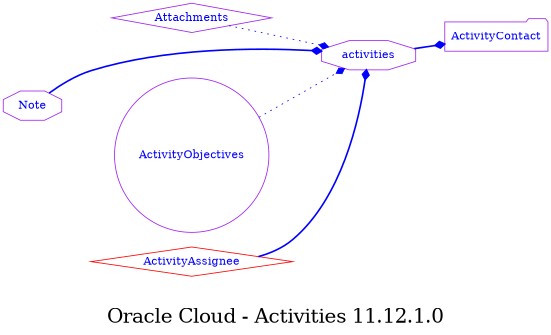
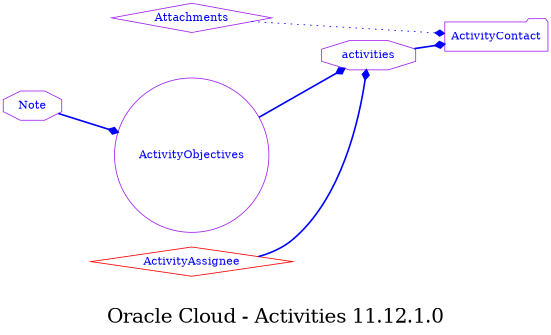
(274, 35) -> (343, 27)
(177, 54) -> (84, 121)
(298, 95) -> (298, 95)
